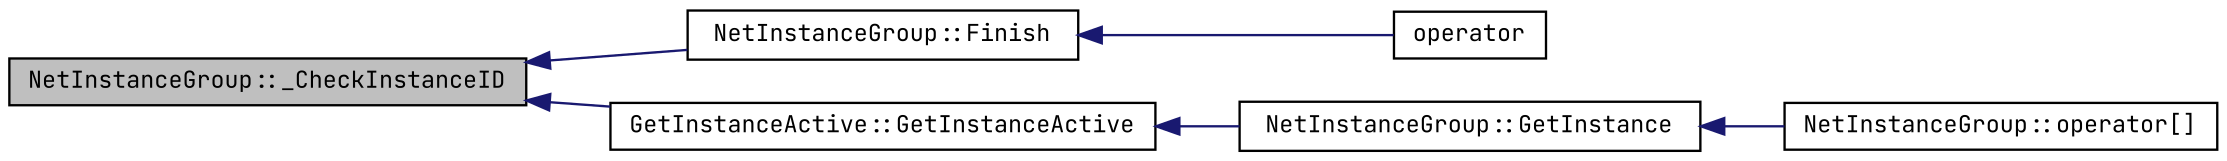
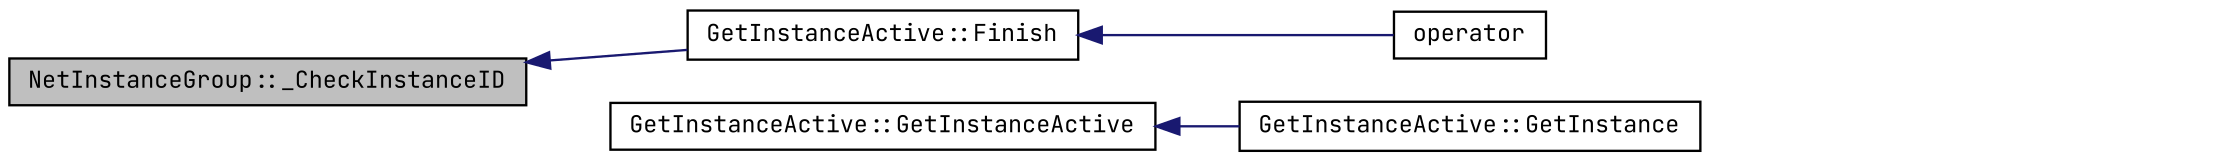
(883, 35) -> (883, 35)
(580, 104) -> none
(1470, 126) -> (1470, 126)
(2001, 126) -> none
